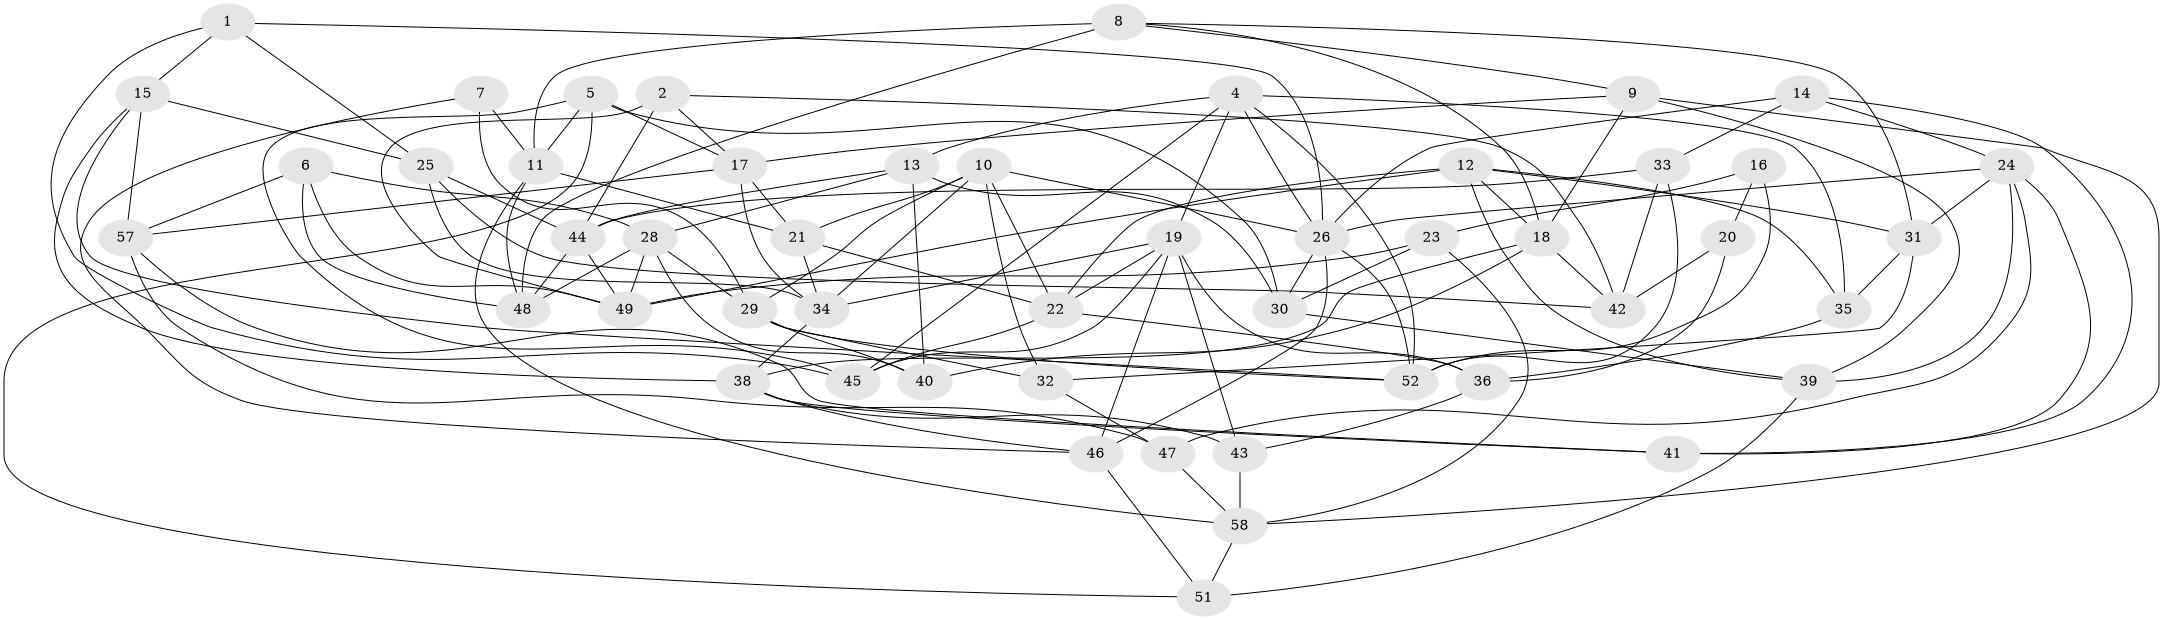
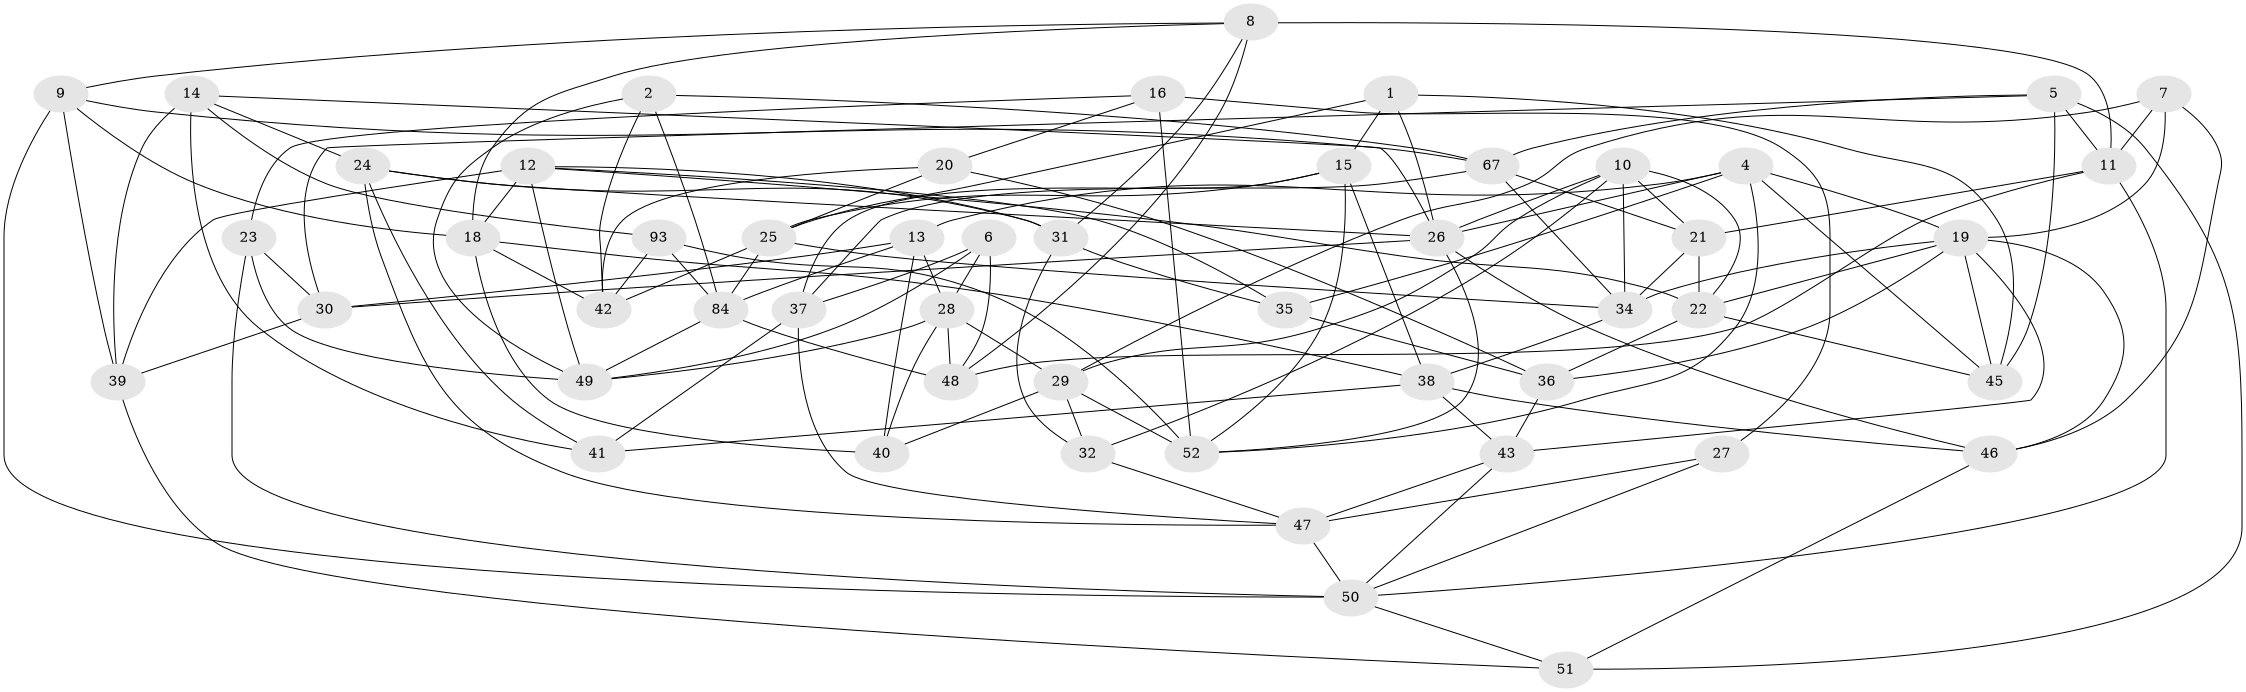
(740, 166) -> (1492, 166)
(1663, 166) -> (659, 238)
none -> (860, 200)
none -> (2108, 211)
(126, 238) -> (799, 310)
(578, 238) -> (721, 310)
(1979, 331) -> (120, 229)
none -> (1722, 454)
none -> (1405, 490)
(1240, 526) -> (1351, 598)
